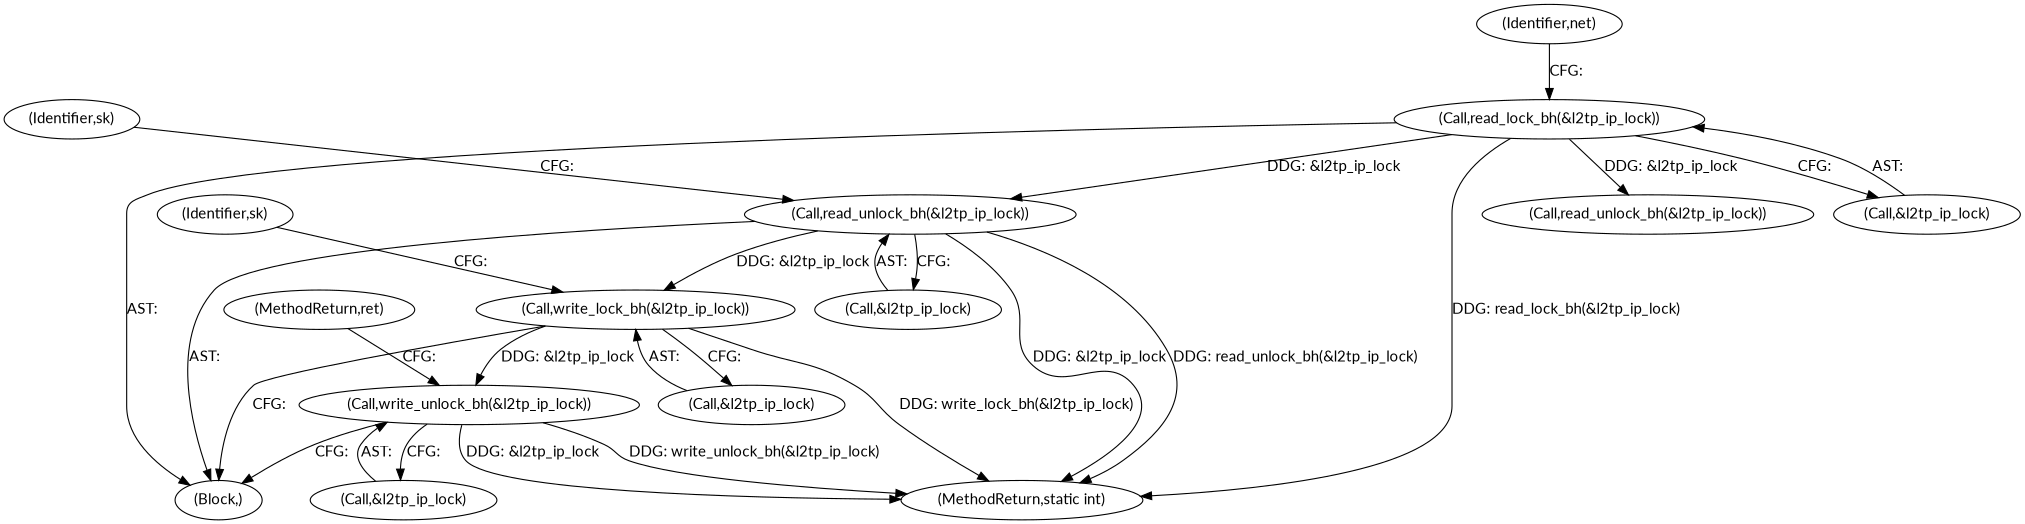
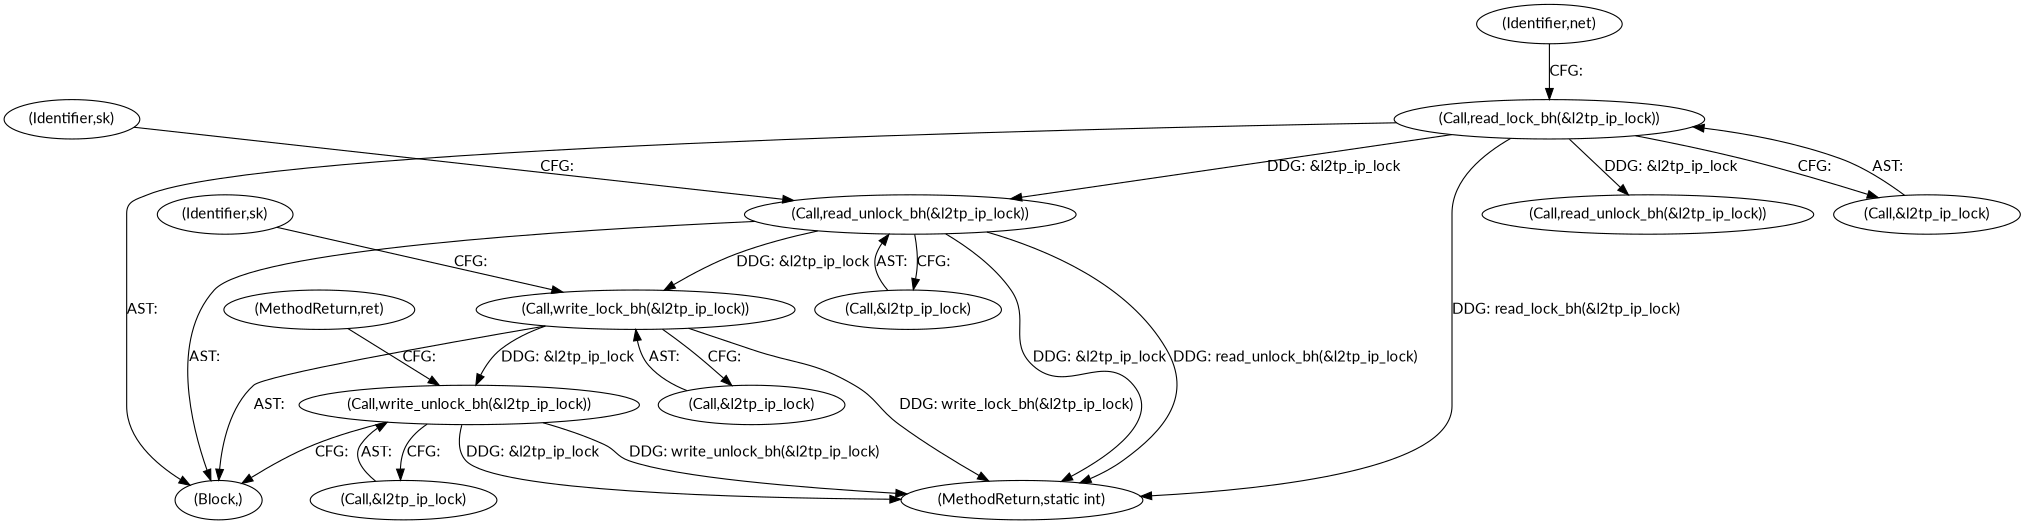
(272, 405) -> (272, 405)
